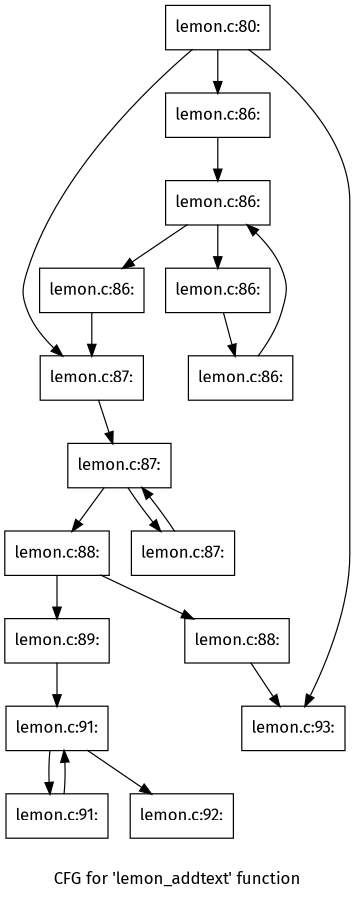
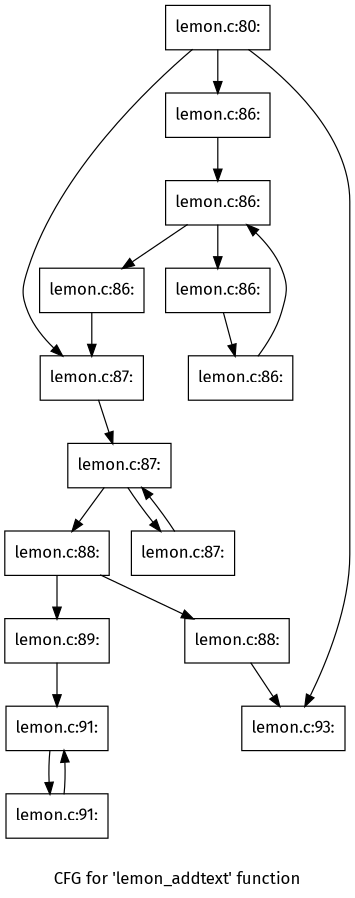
(182, 816) -> none
